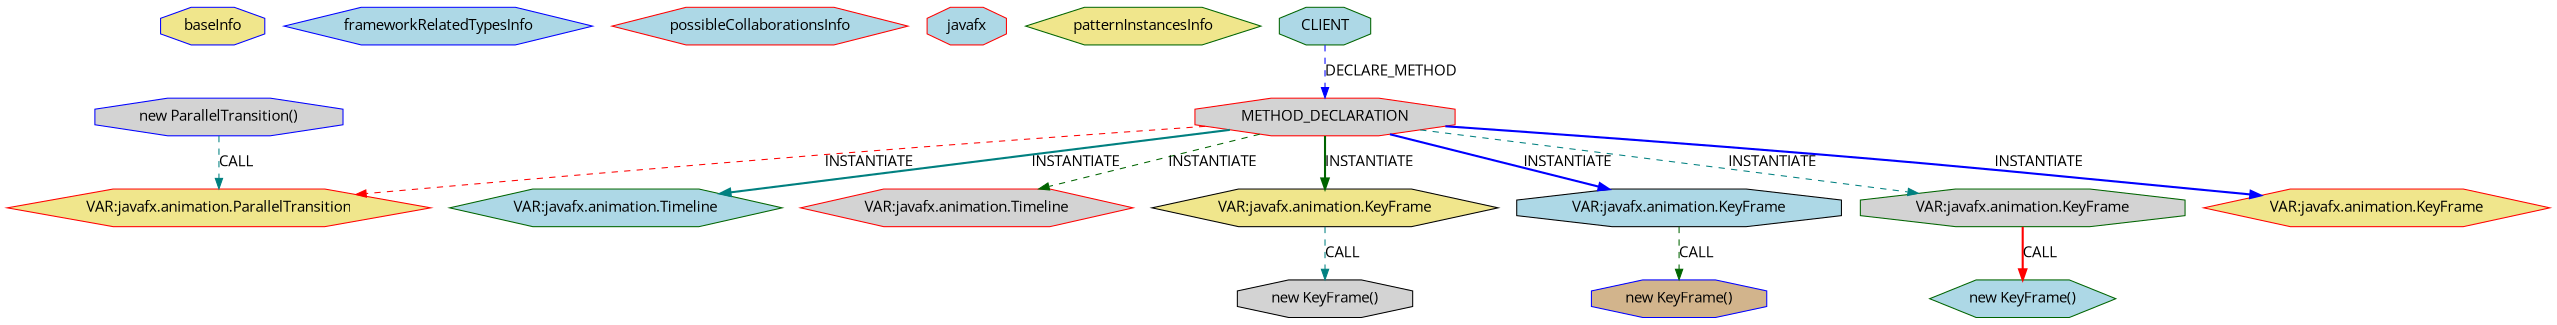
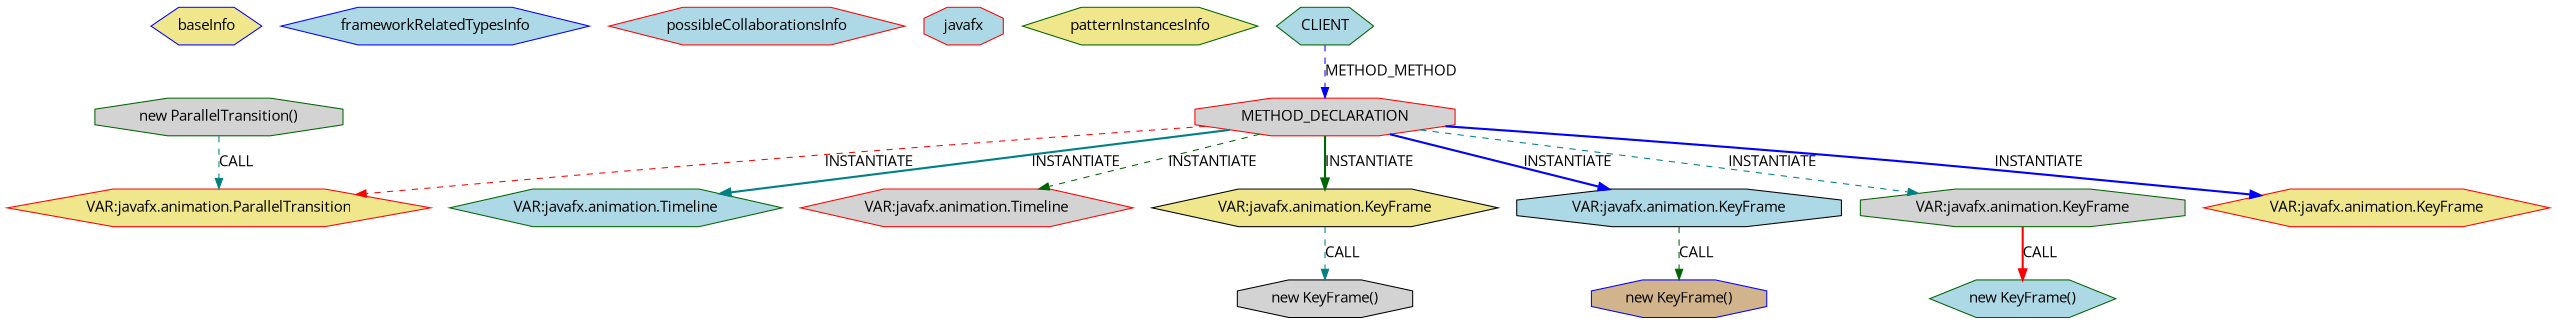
(213, 26) -> (206, 26)
(1325, 26) -> (1325, 26)
(1391, 72) -> (1391, 72)
(219, 117) -> (219, 117)
